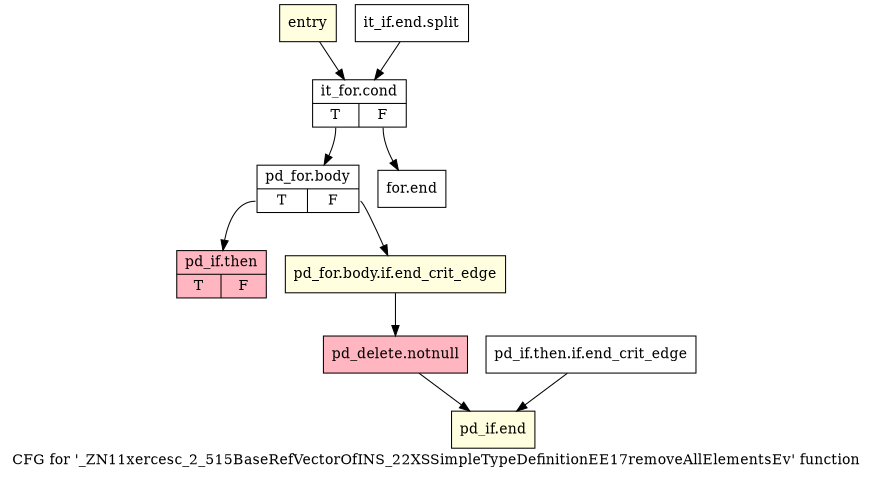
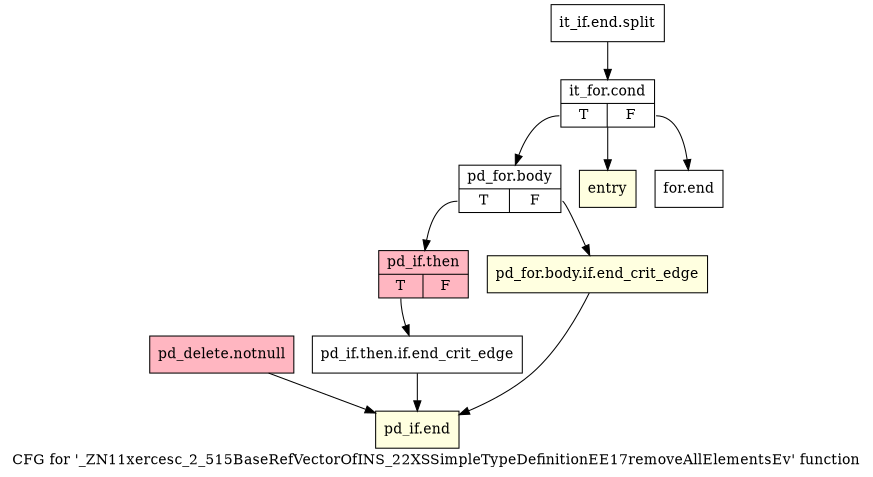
(329, 56) -> (608, 143)
(395, 309) -> (541, 364)
none -> (402, 312)
